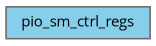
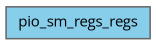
(78, 23) -> (78, 23)
